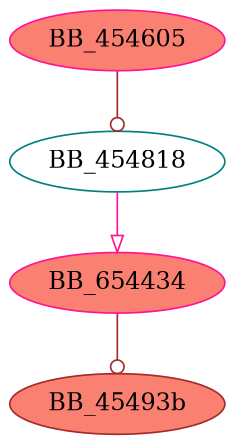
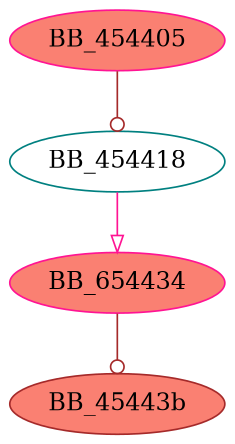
(117, 40) -> (117, 40)
(117, 162) -> (117, 162)
(117, 404) -> (117, 404)
